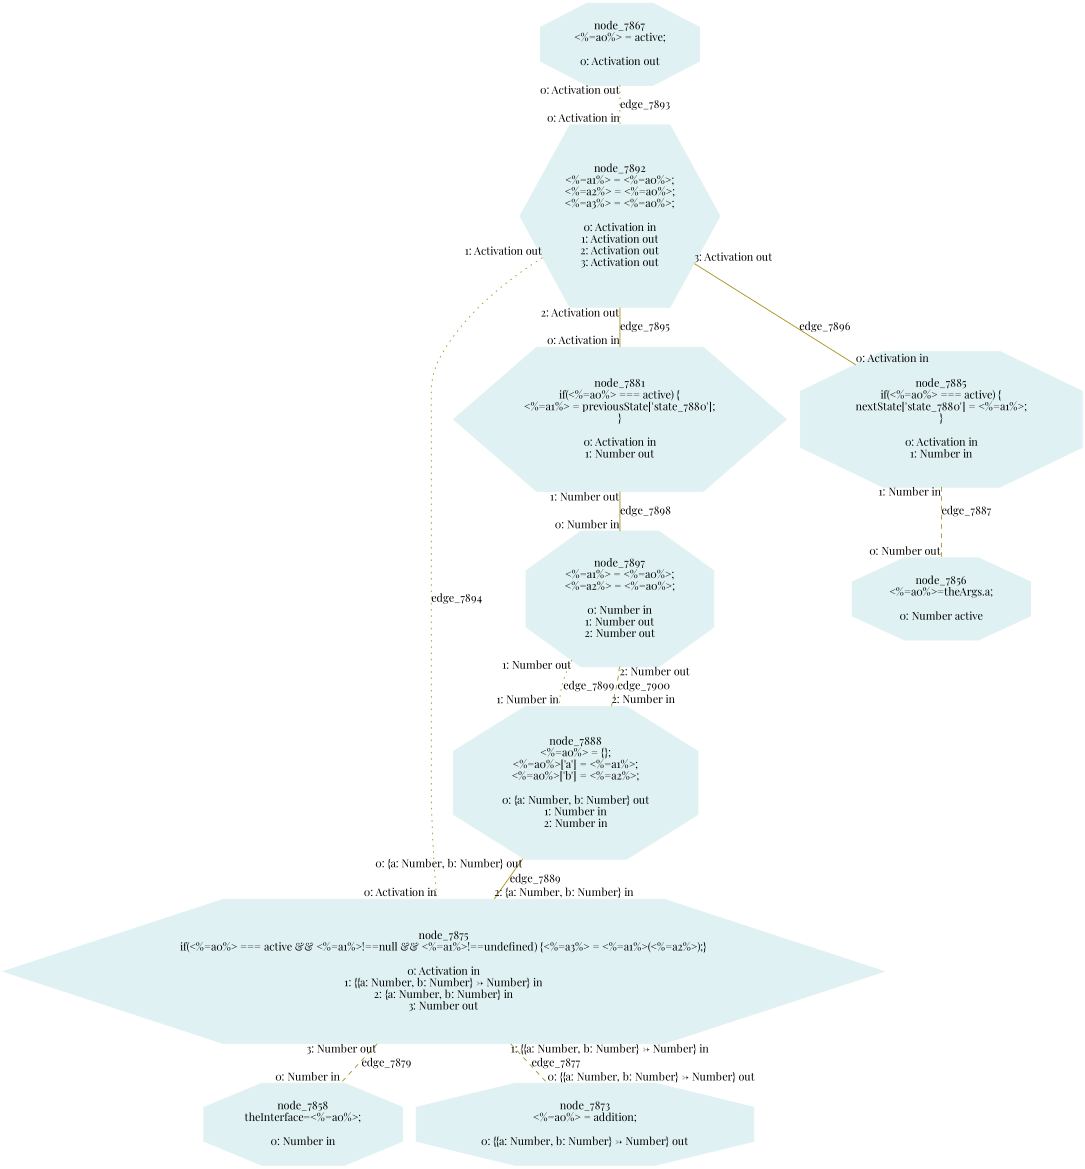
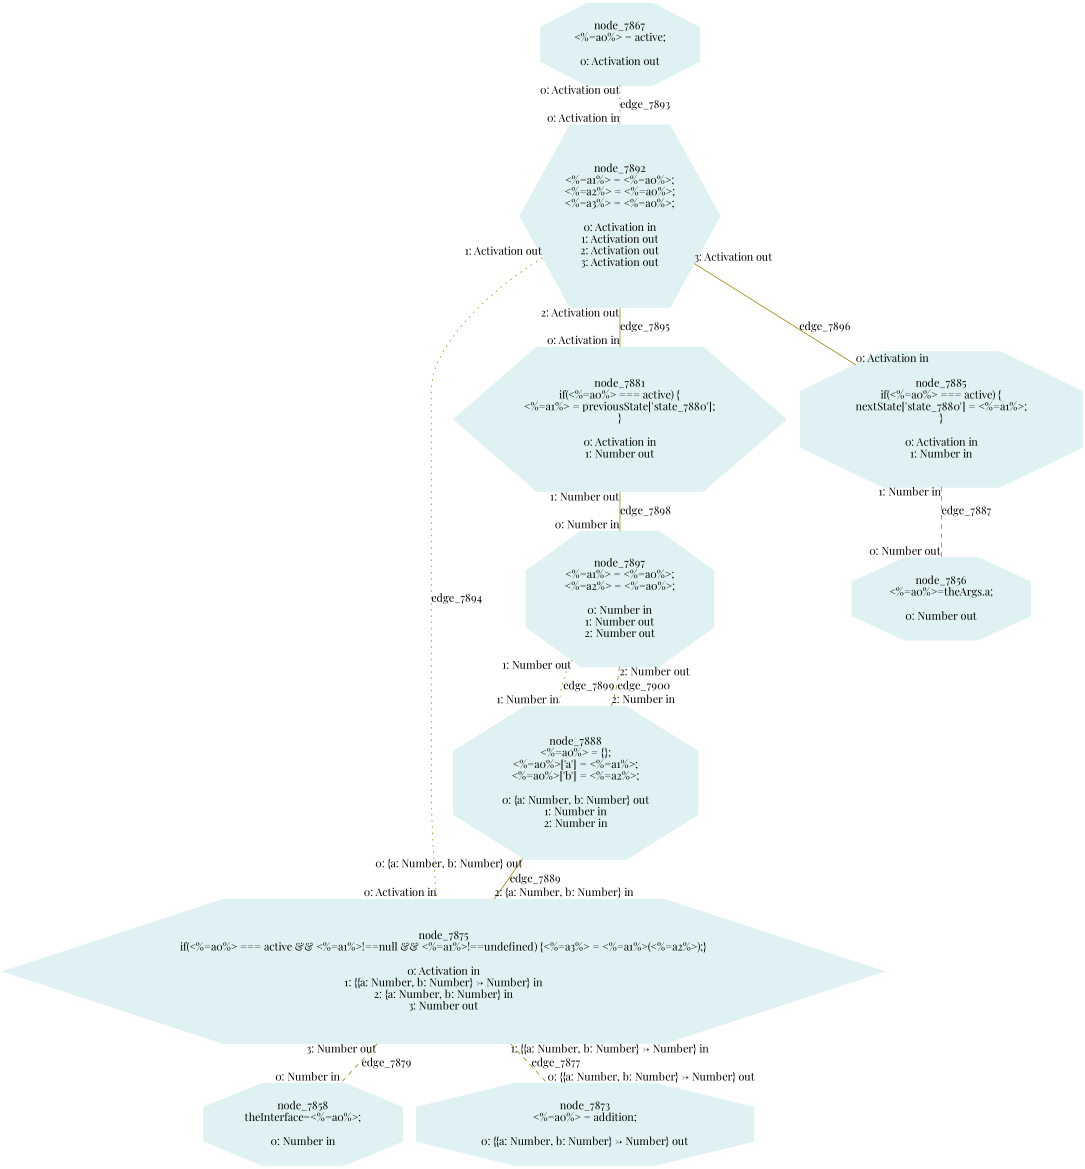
(941, 599) -> (941, 599)
